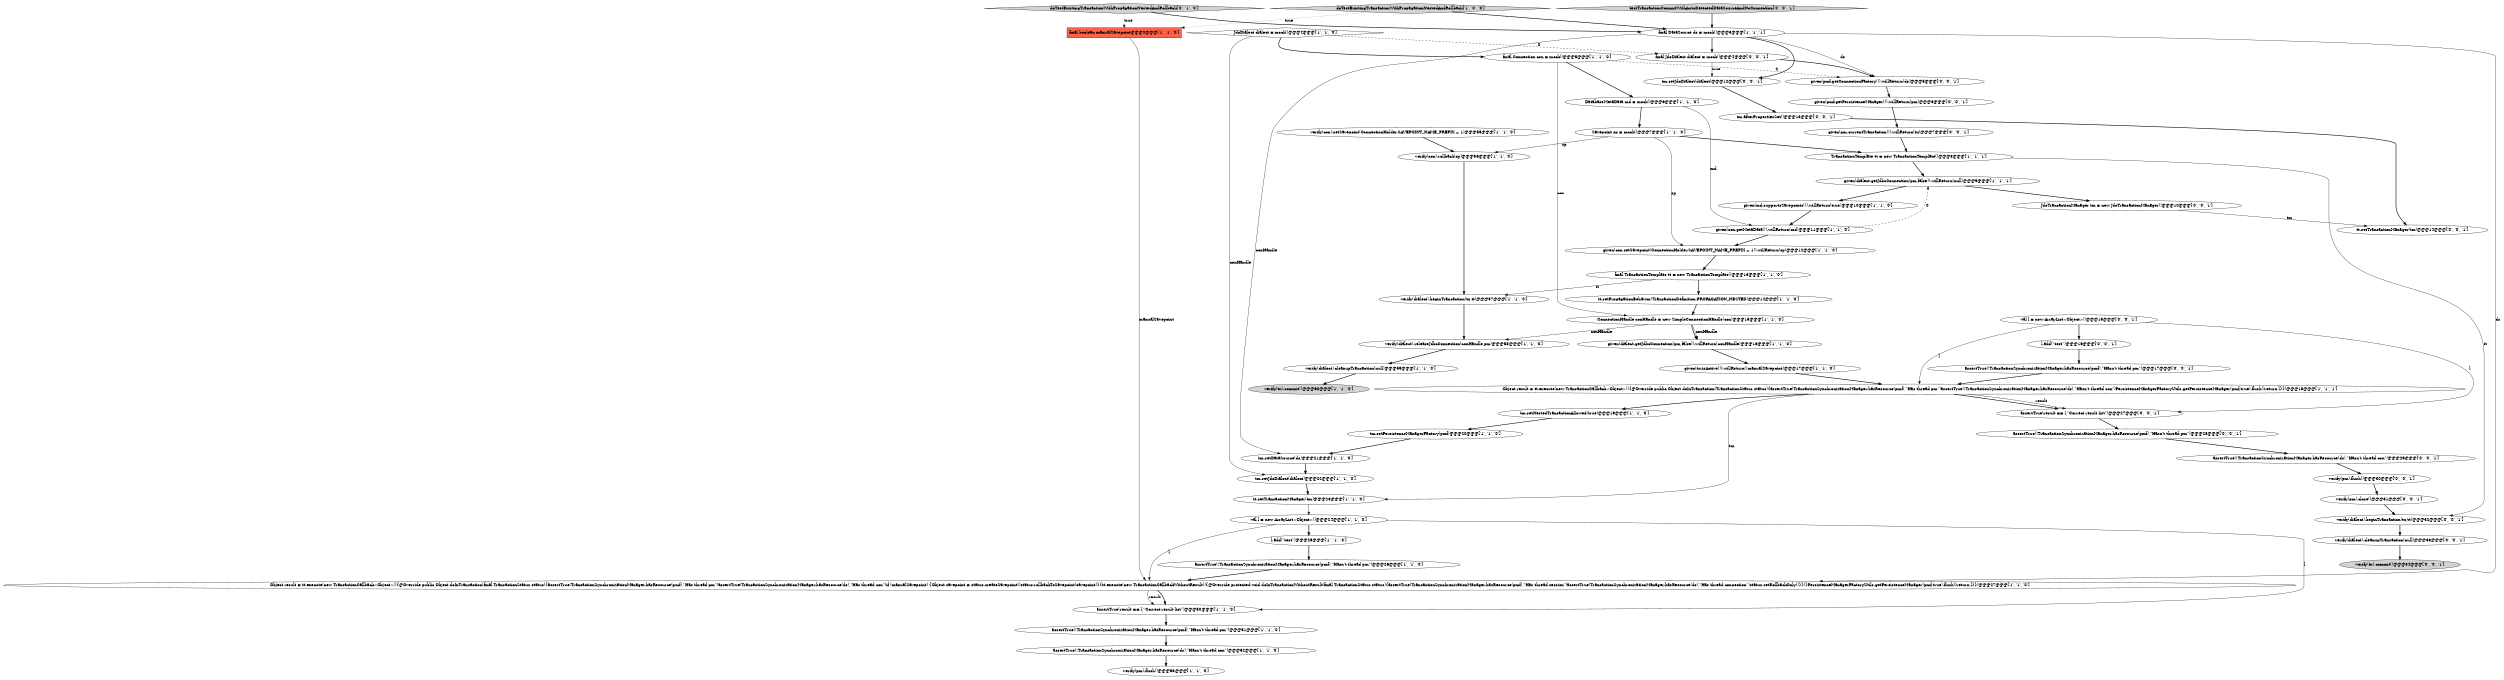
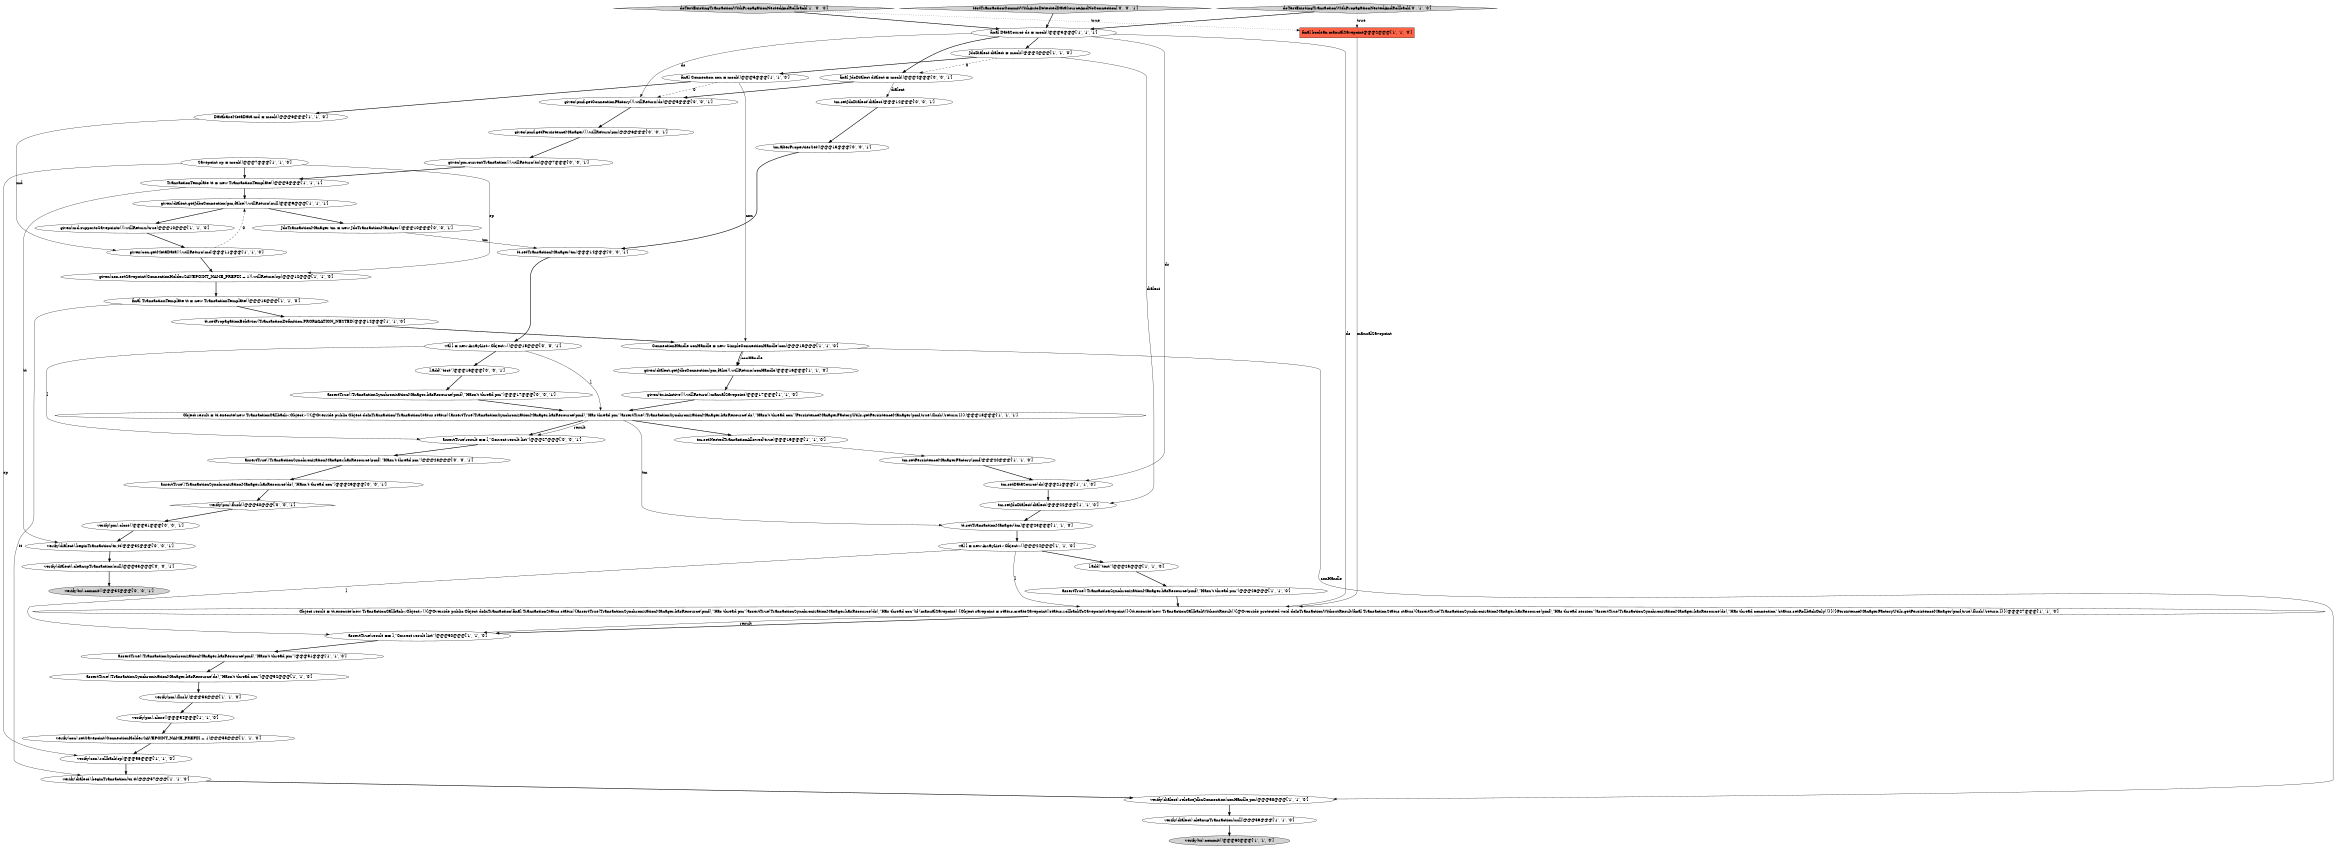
(1285, 33) -> (1020, 53)
(1791, 52) -> (1033, 42)
(1716, 69) -> (898, 90)
(1640, 116) -> none
(1266, 251) -> (1167, 265)
(1240, 263) -> (1154, 289)
none -> (531, 297)
(1511, 424) -> (863, 450)
(2372, 479) -> (252, 505)
(1309, 508) -> (1017, 535)
none -> (175, 718)
